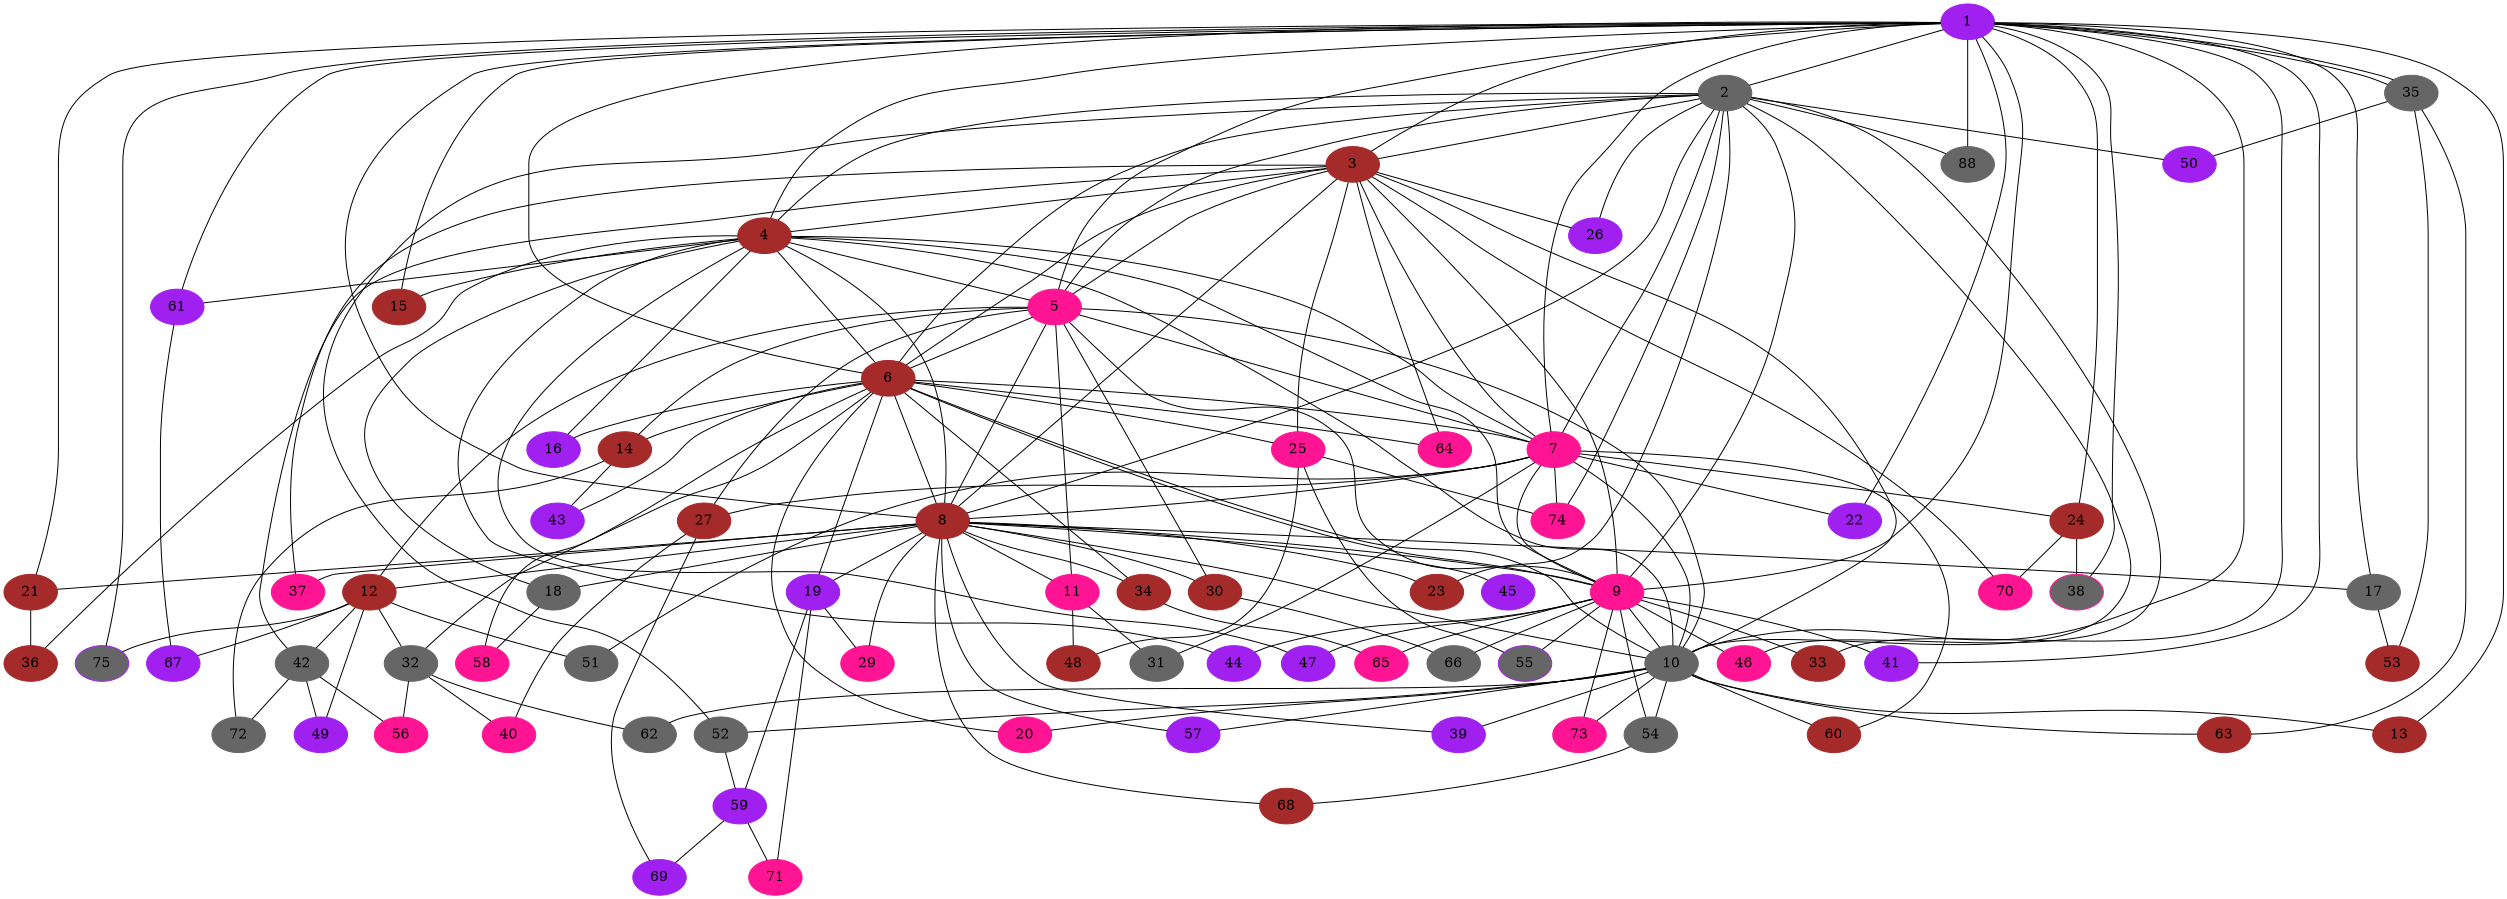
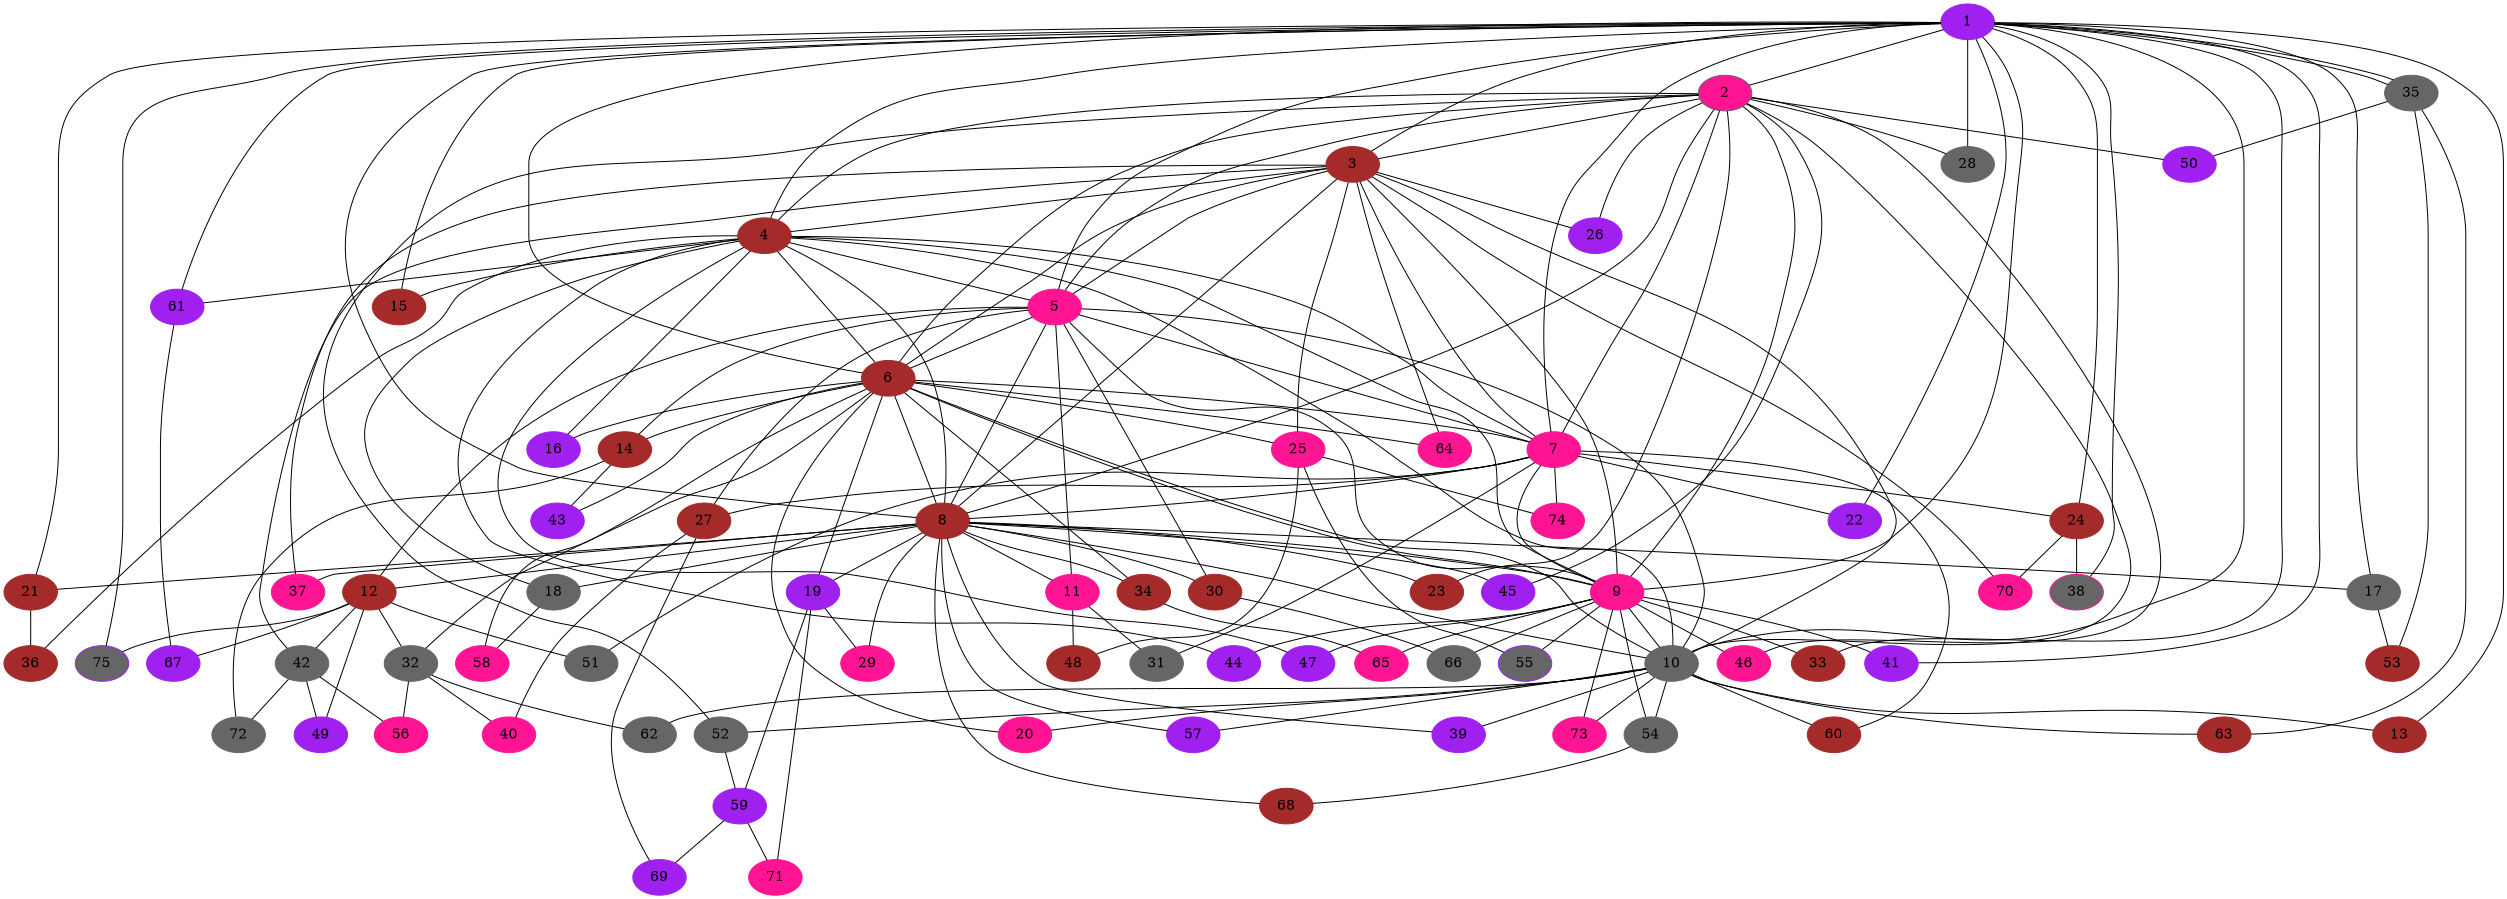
(1725, 93) -> (1725, 93)
(1968, 164) -> (1968, 164)
(1661, 313) -> (1769, 385)
(1659, 533) -> none
